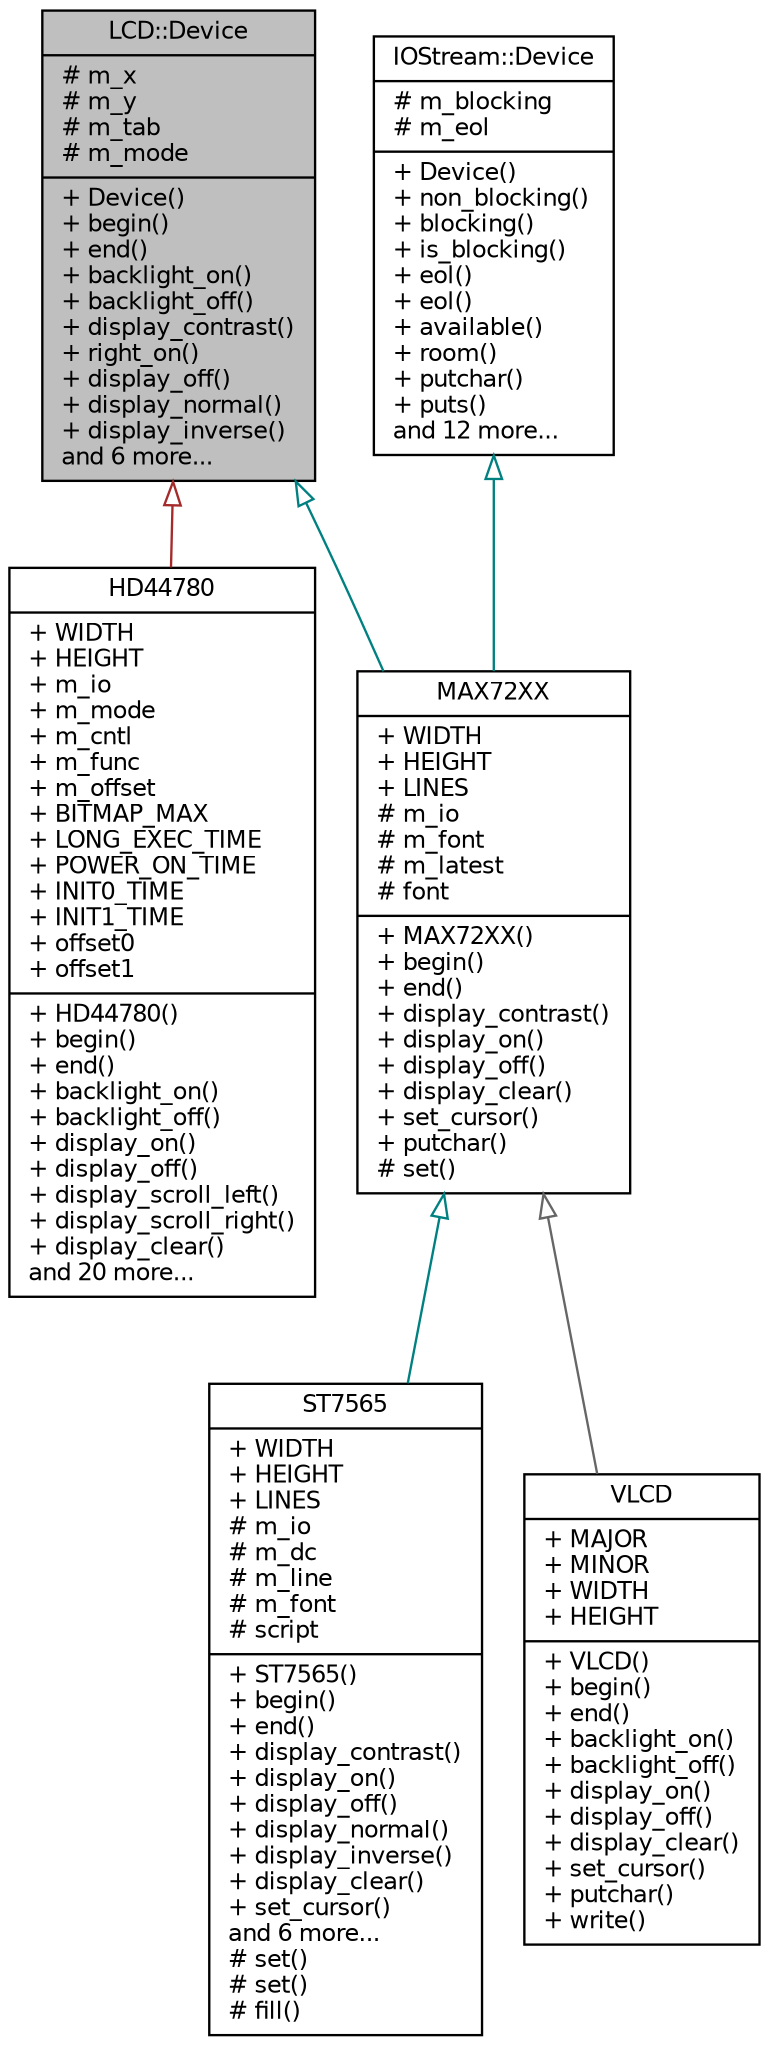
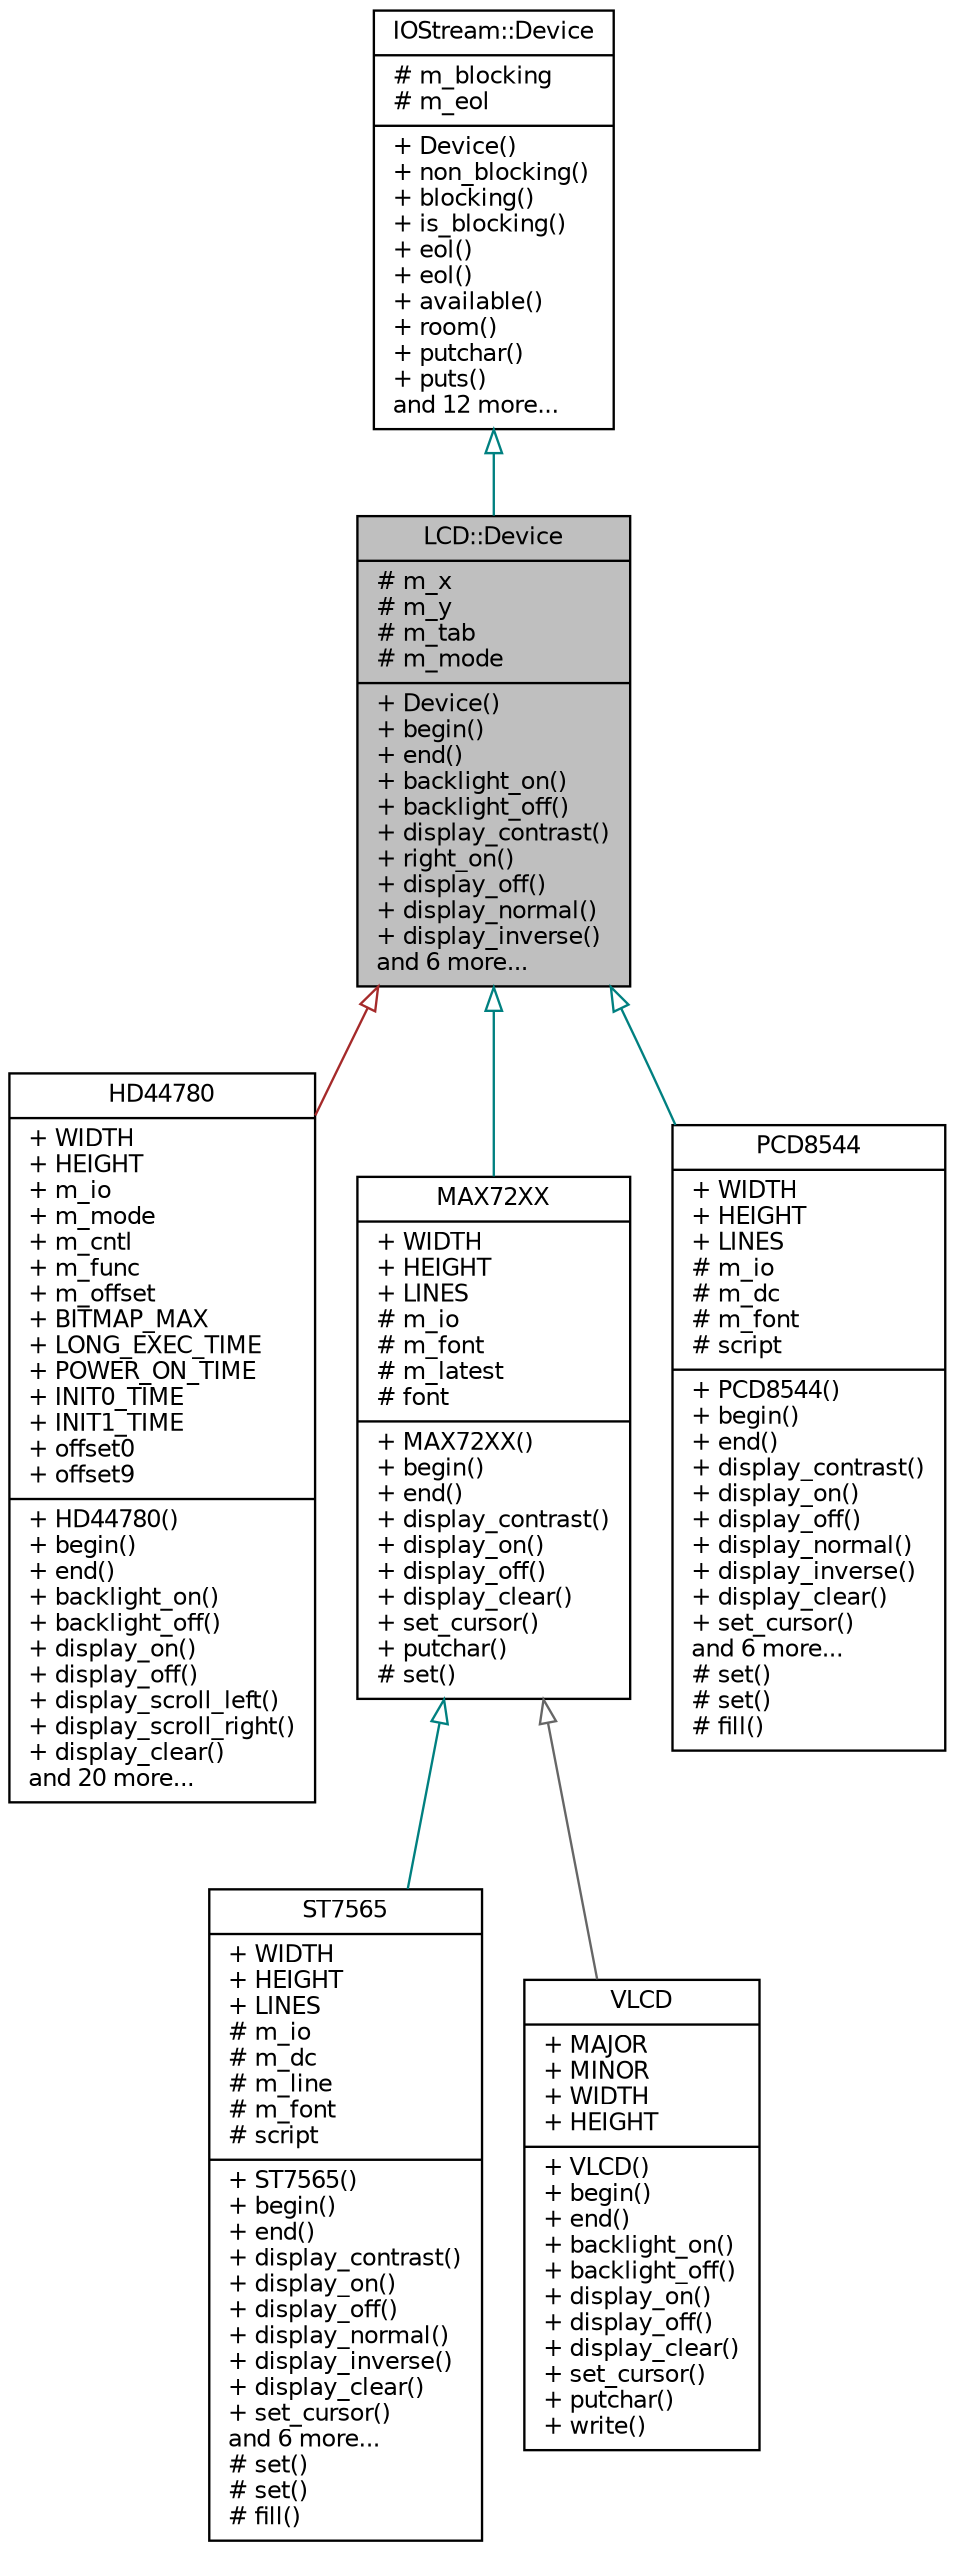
(494, 575) -> (494, 485)
(82, 970) -> (82, 1475)
none -> (809, 1438)
